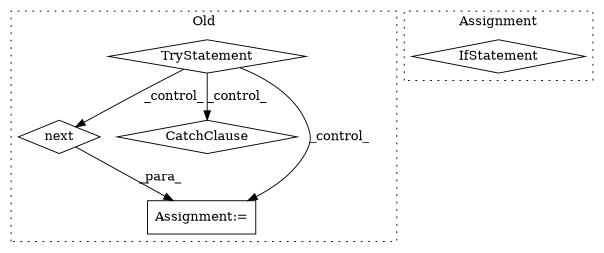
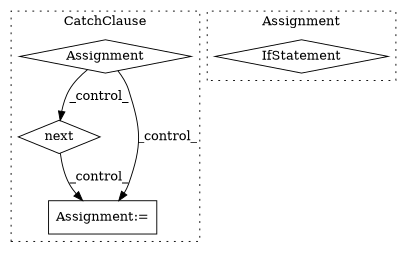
(204, 22) -> (105, 22)
(207, 56) -> (105, 56)
(207, 137) -> none
(160, 177) -> (99, 177)
